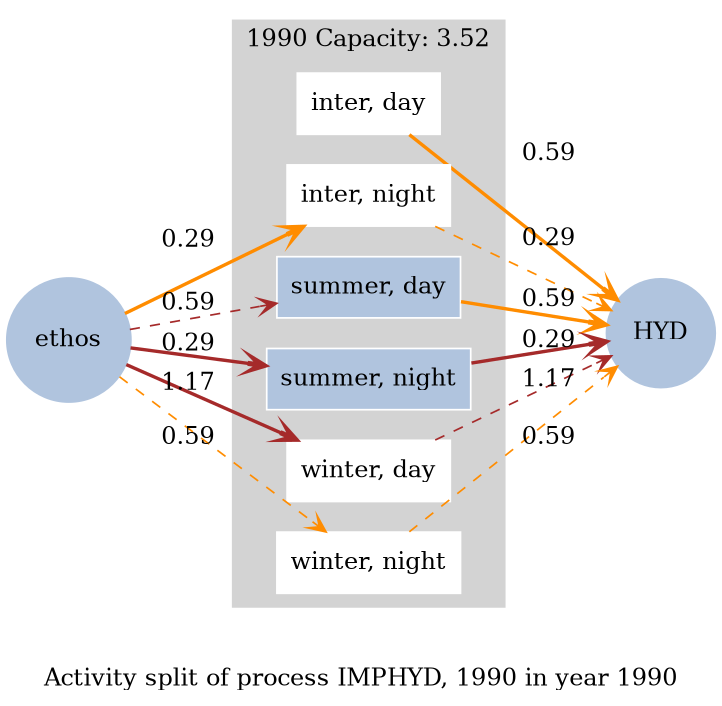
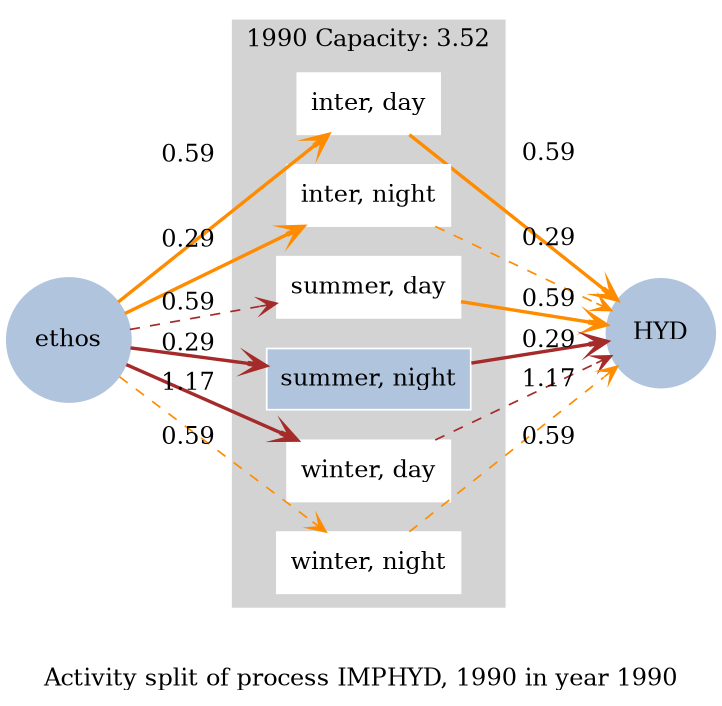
none -> (217, 224)
(369, 287) -> (369, 287)
